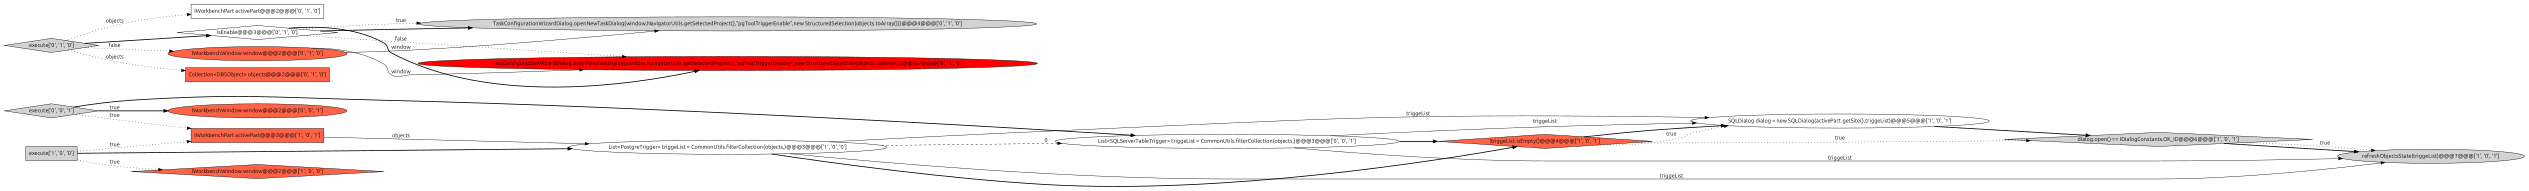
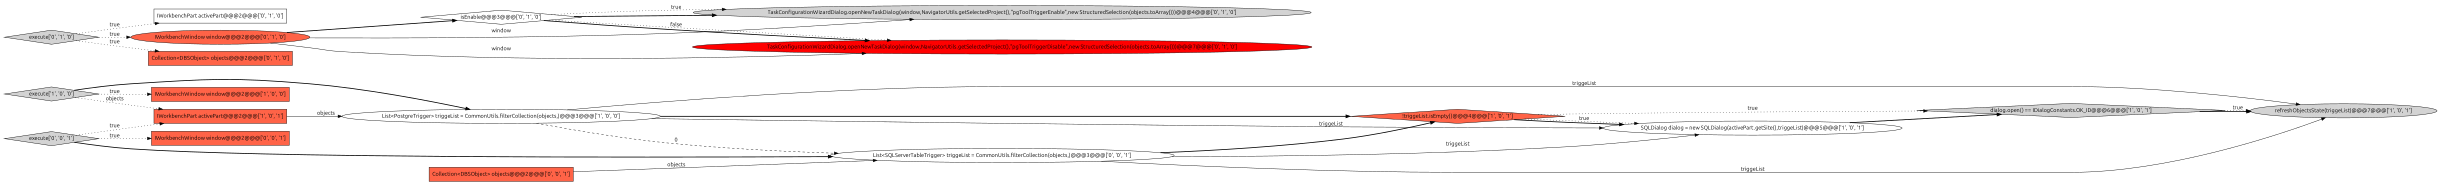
(115, 21) -> (115, 25)
(146, 40) -> (370, 27)
(115, 46) -> (115, 34)
(115, 57) -> (115, 42)
(131, 111) -> (123, 138)
(257, 111) -> (220, 138)
(115, 145) -> (115, 99)
(51, 154) -> (51, 94)
(257, 172) -> (220, 94)
none -> (501, 174)
